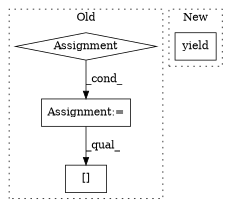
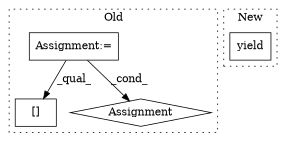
(86, 76) -> (106, 78)
